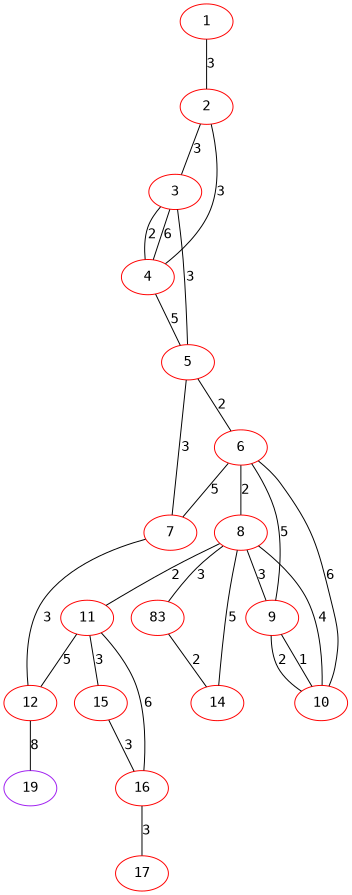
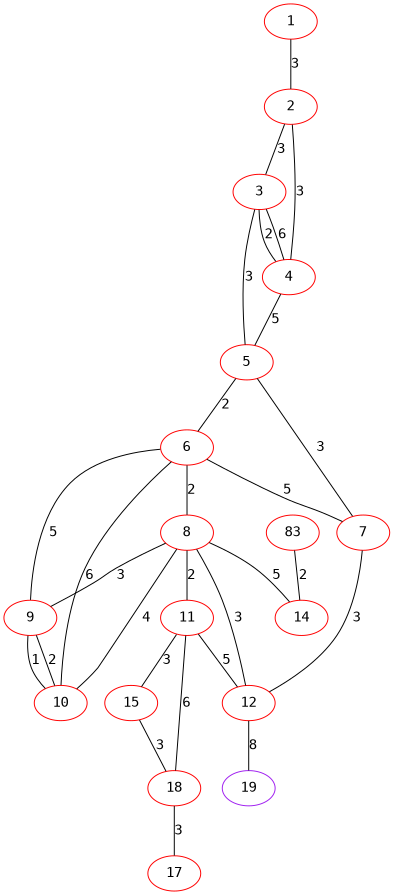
(193, 571) -> (228, 615)
(142, 788) -> (174, 788)
